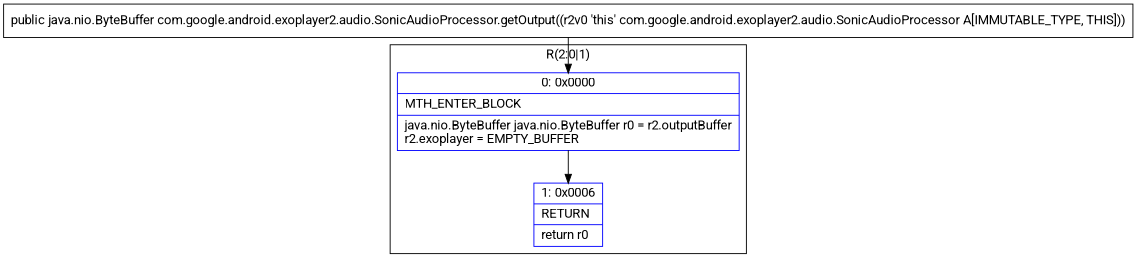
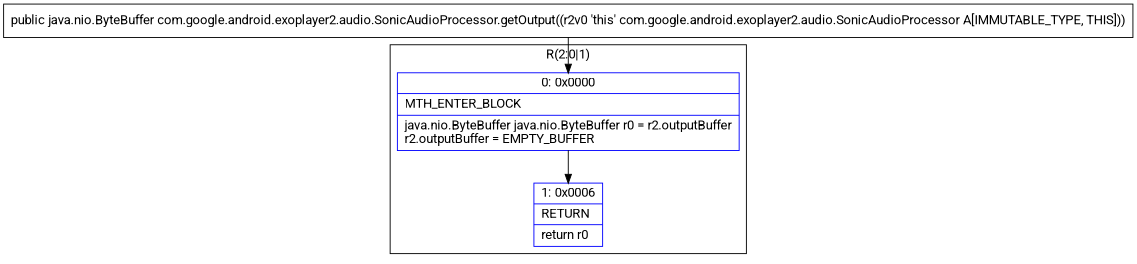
(492, 139) -> (500, 139)
